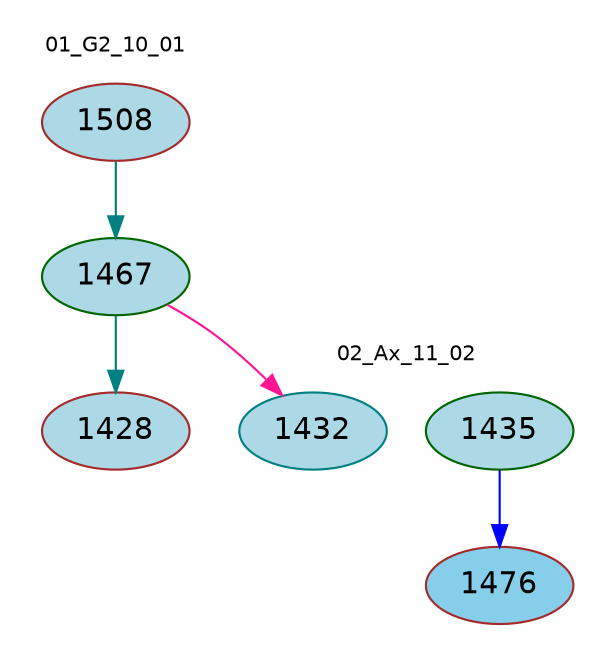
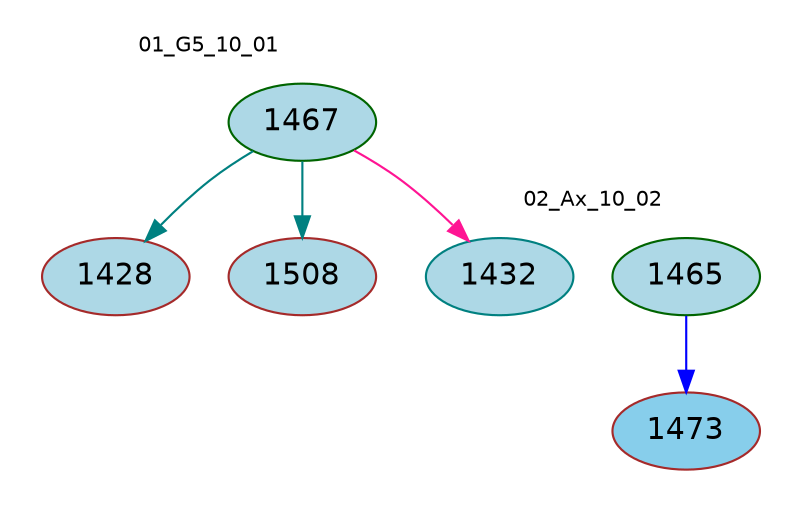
(116, 46) -> (209, 46)
(116, 189) -> (302, 189)
(406, 355) -> (593, 201)
(500, 431) -> (686, 277)
(500, 585) -> (686, 431)
